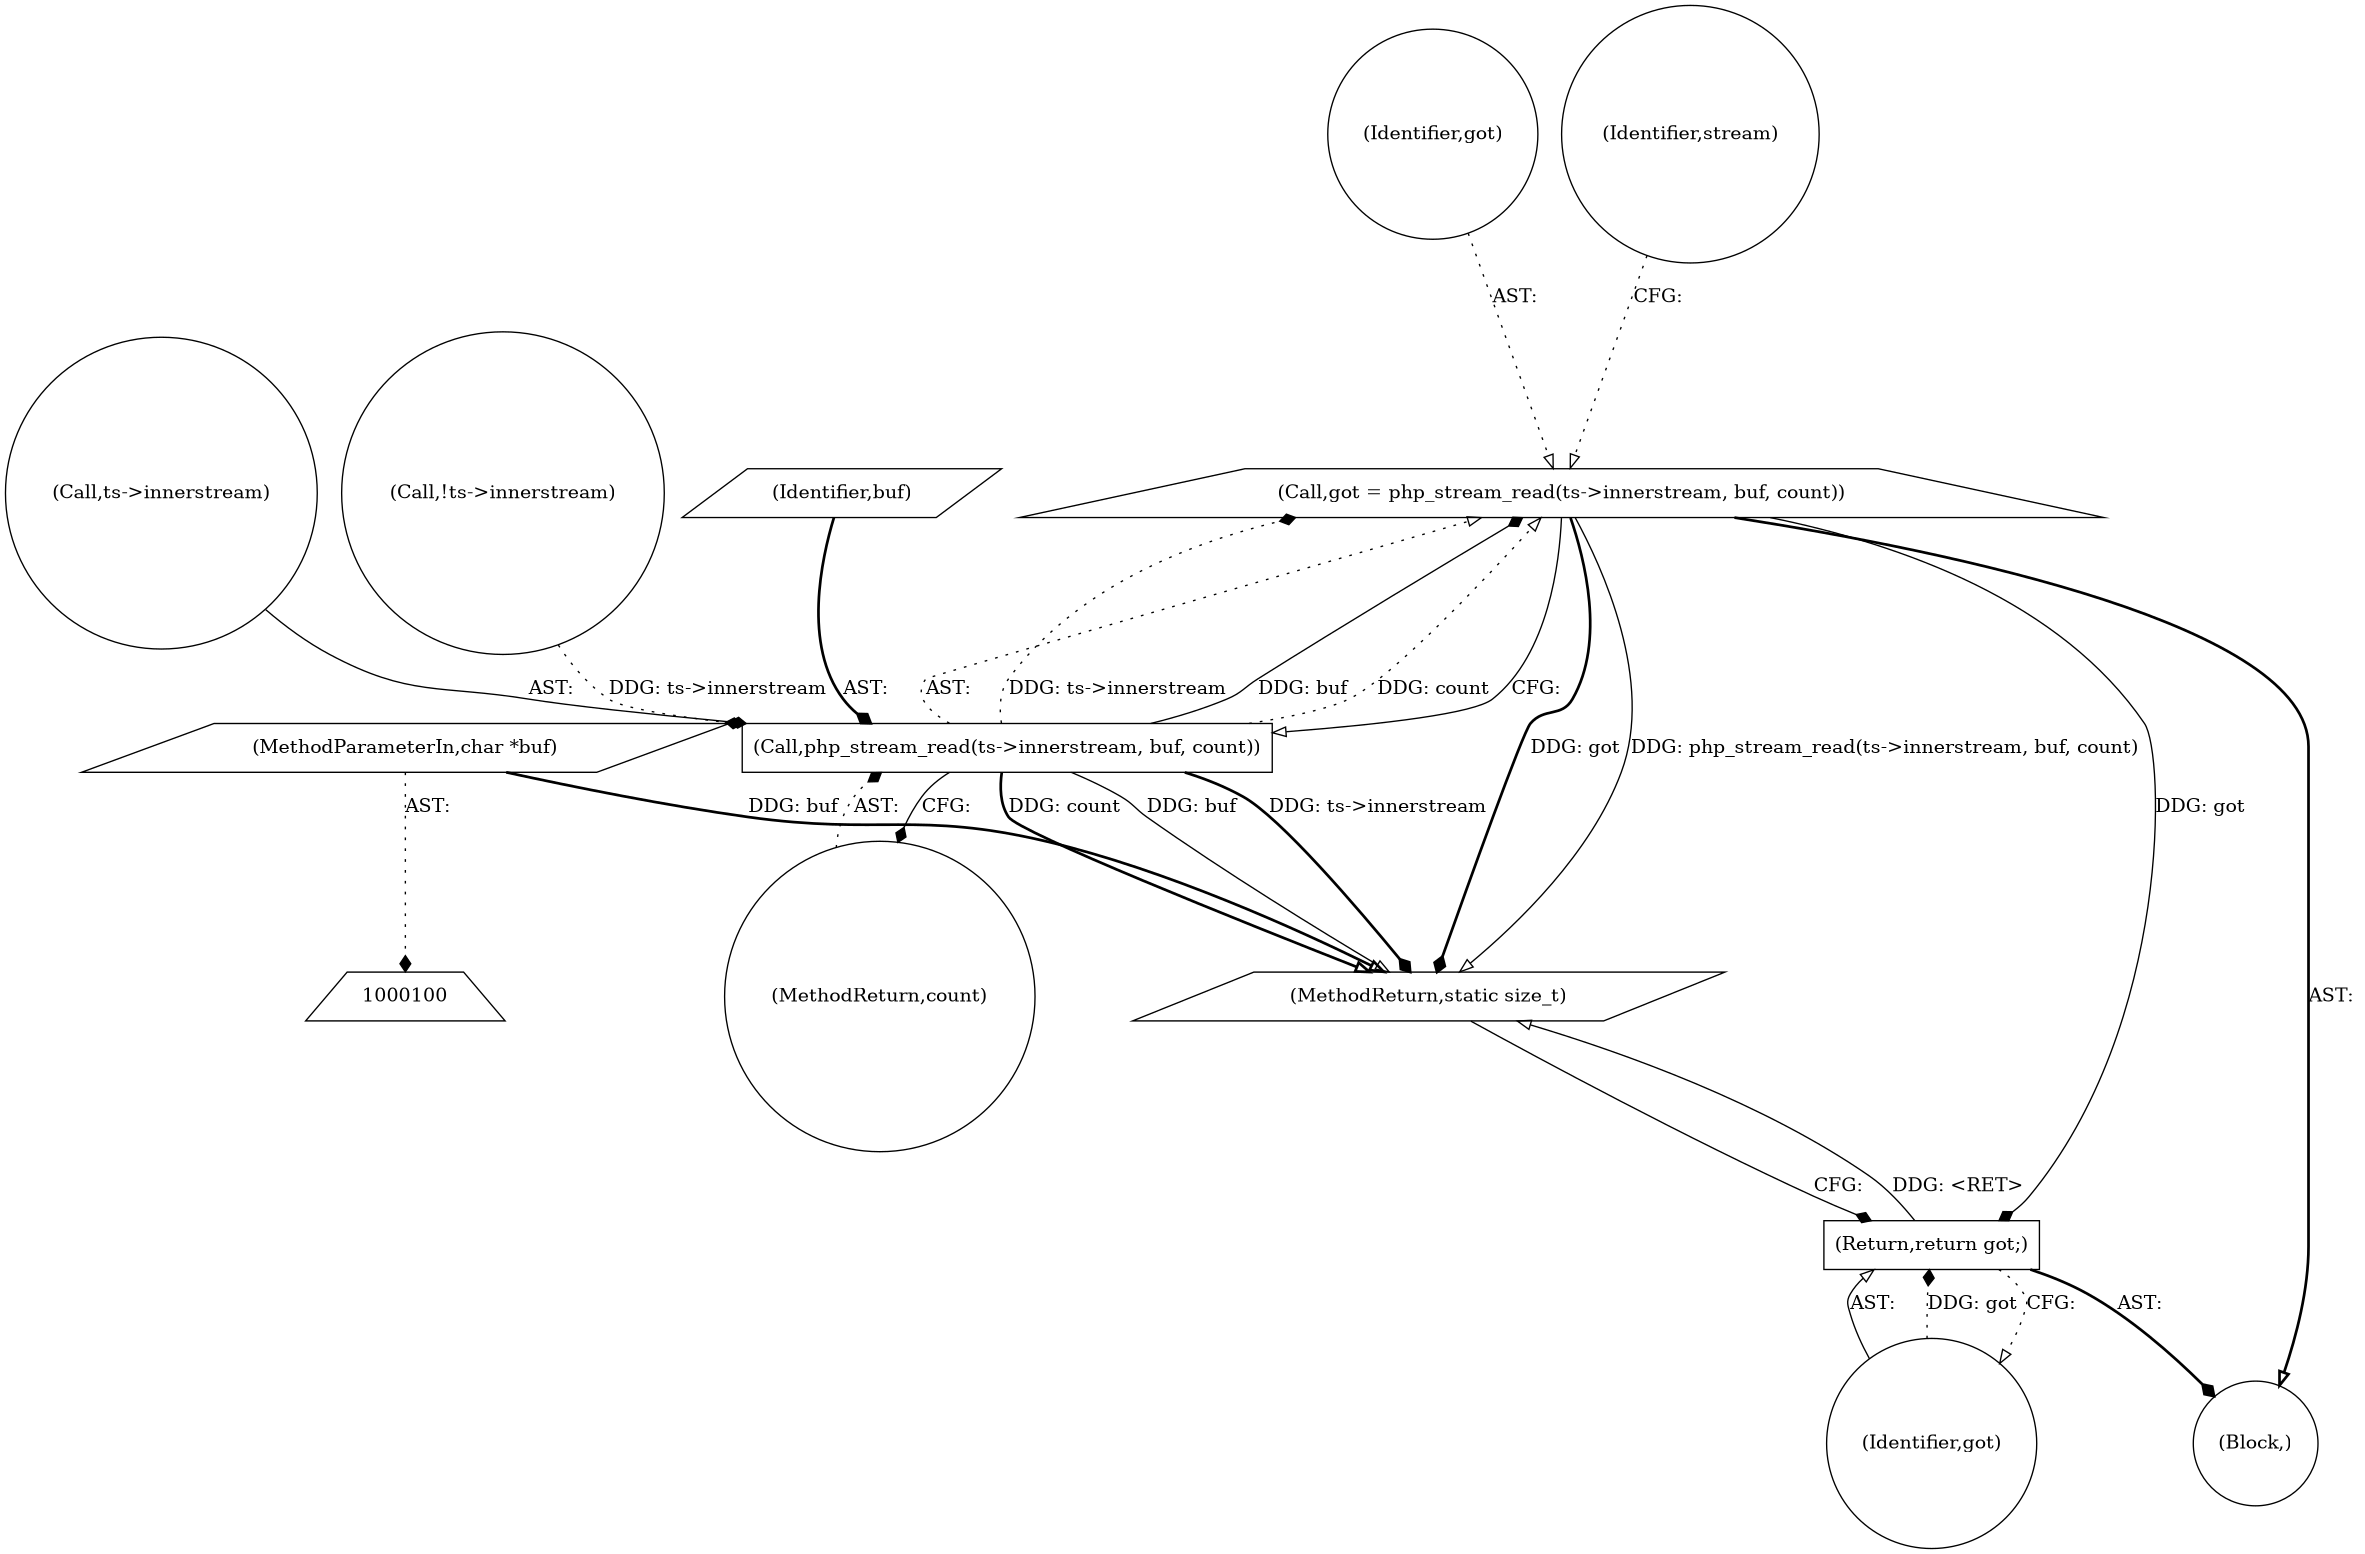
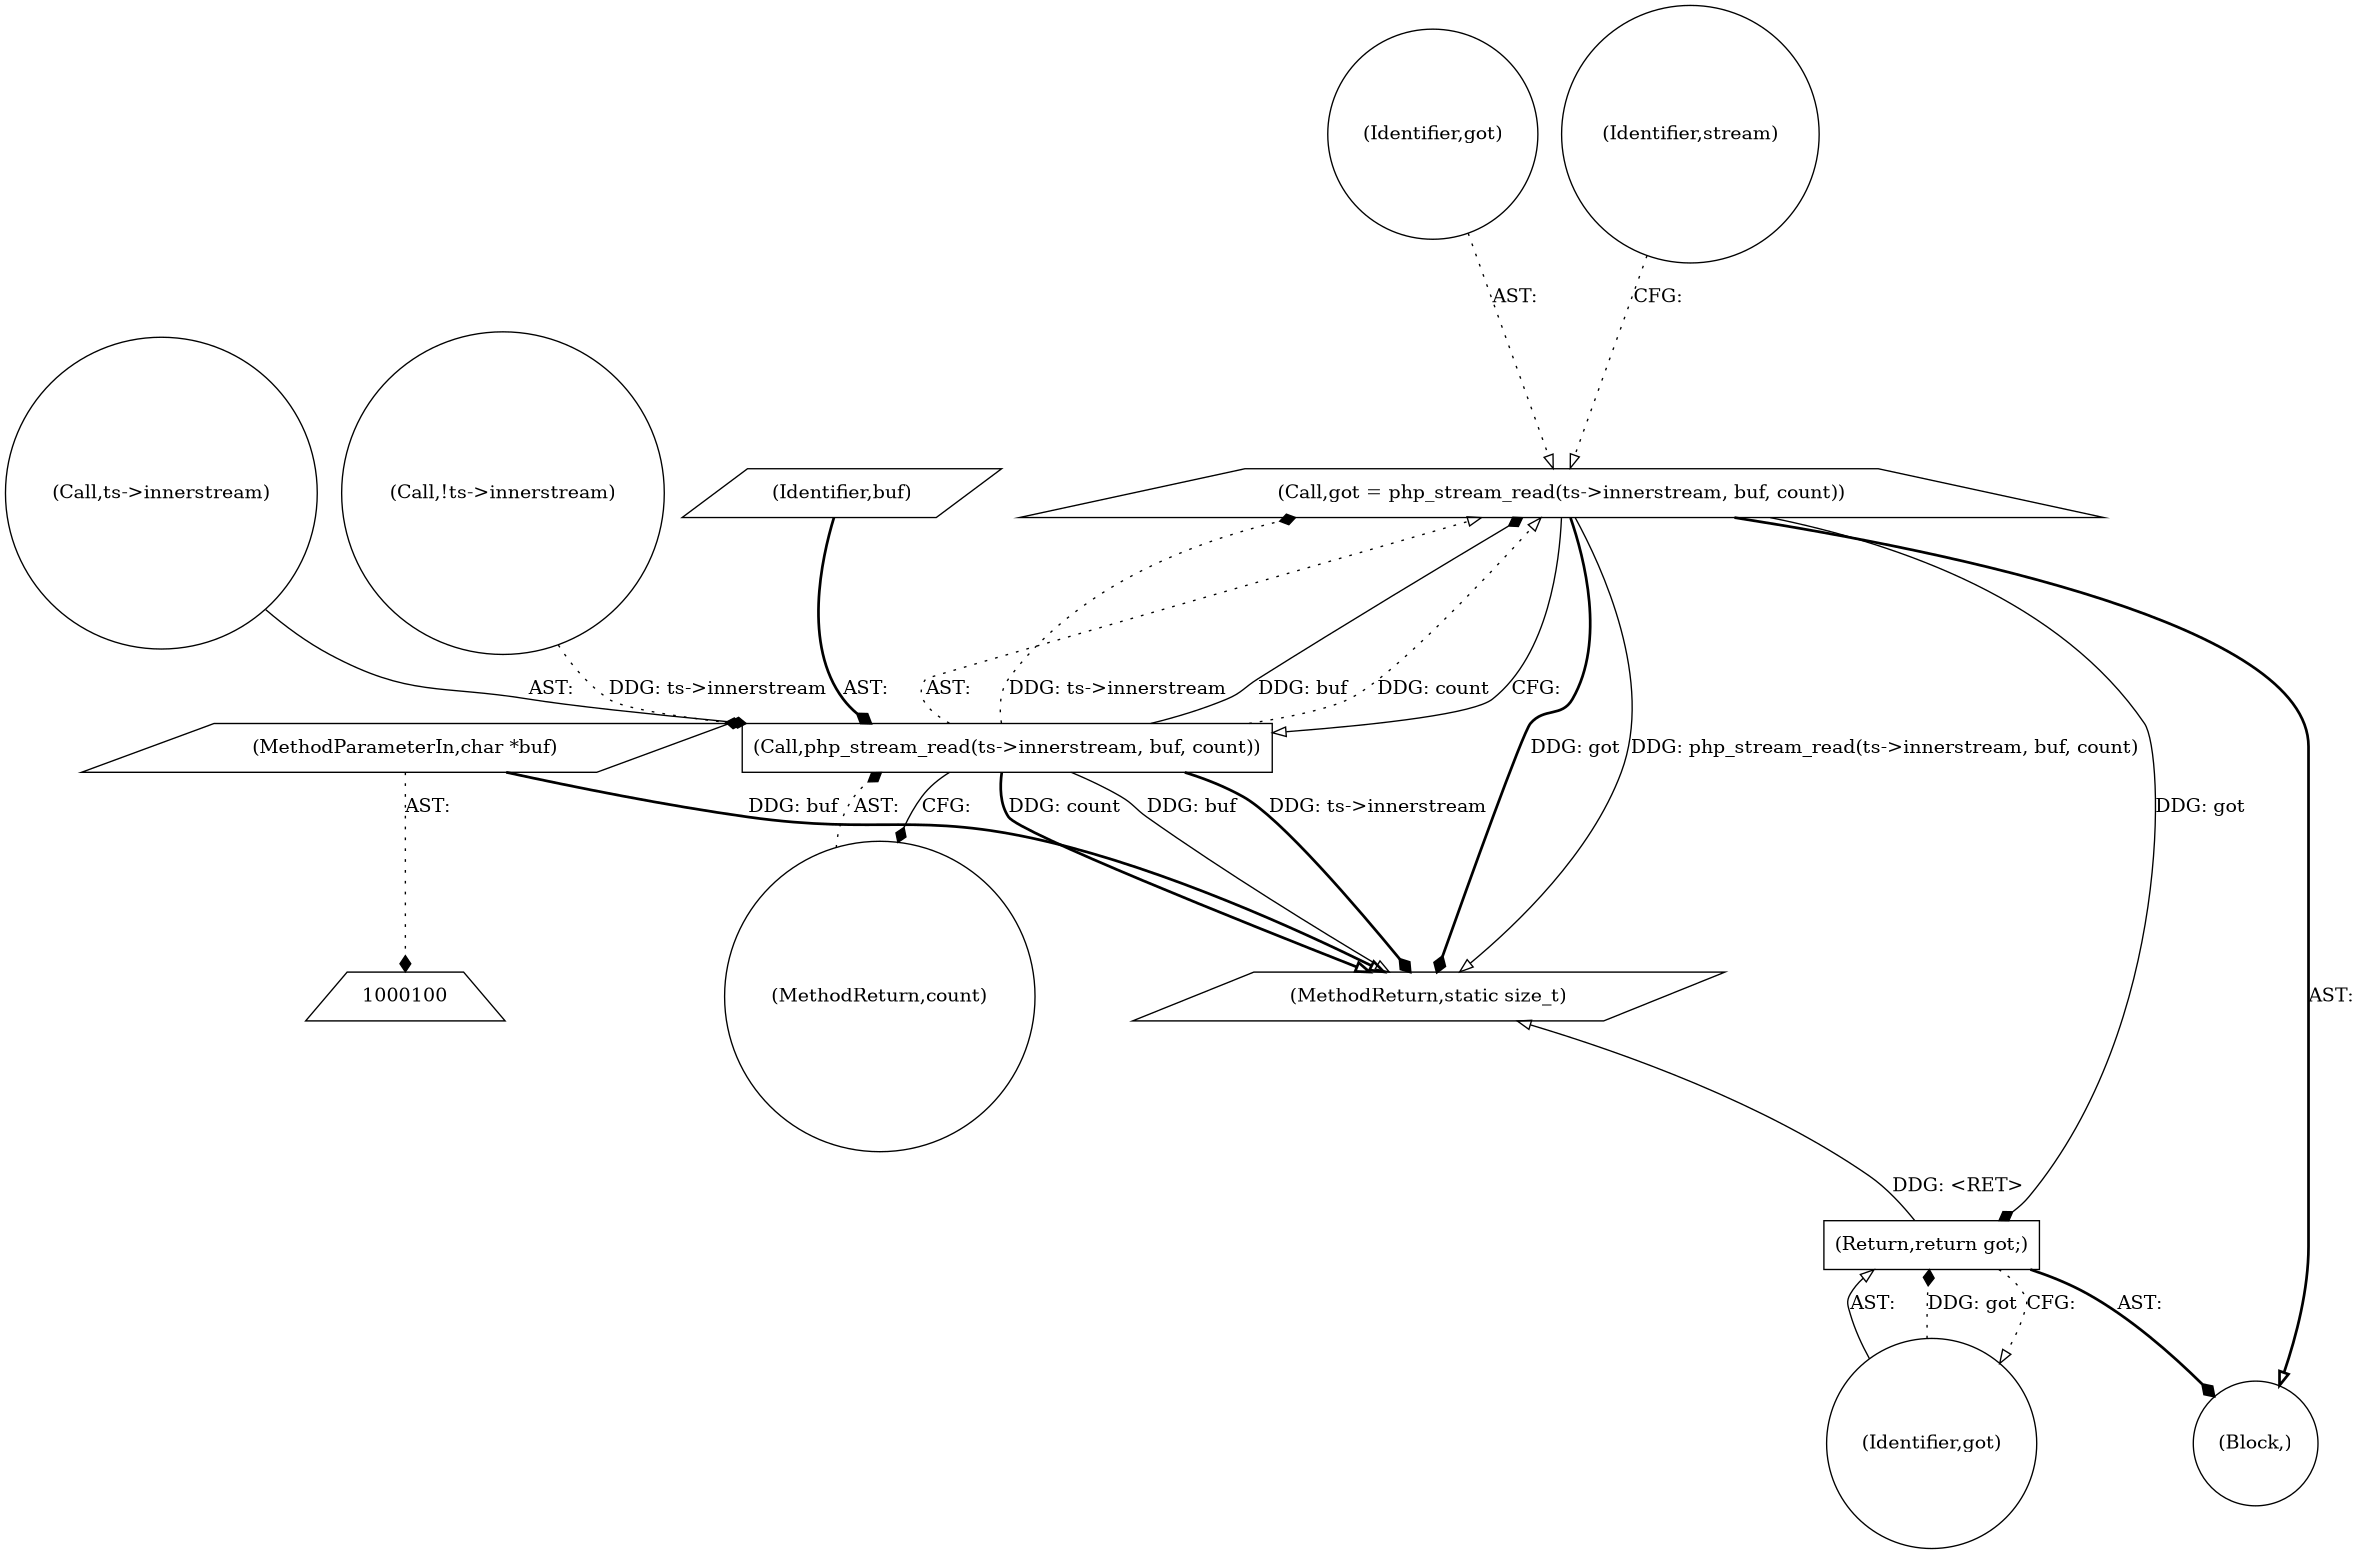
(1661, 1122) -> none
